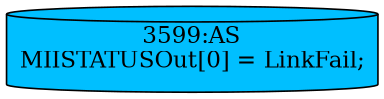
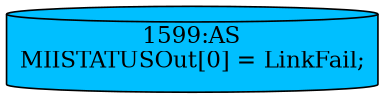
(192, 49) -> (192, 49)
